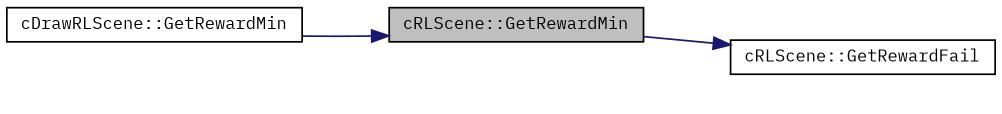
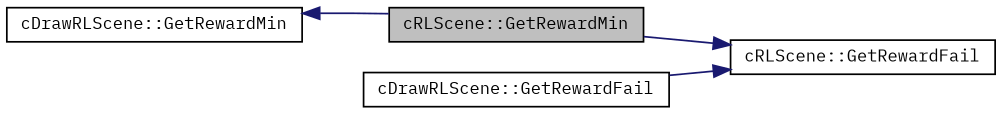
(337, 36) -> (354, 13)
none -> (516, 90)
